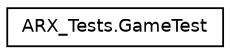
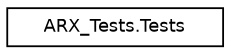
(115, 27) -> (115, 27)
